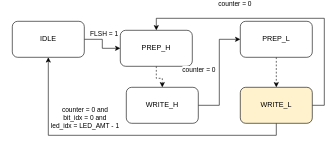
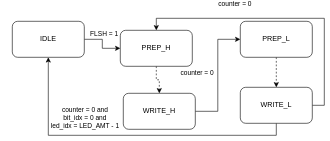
(162, 105) -> (159, 111)
(276, 105) -> (276, 105)
